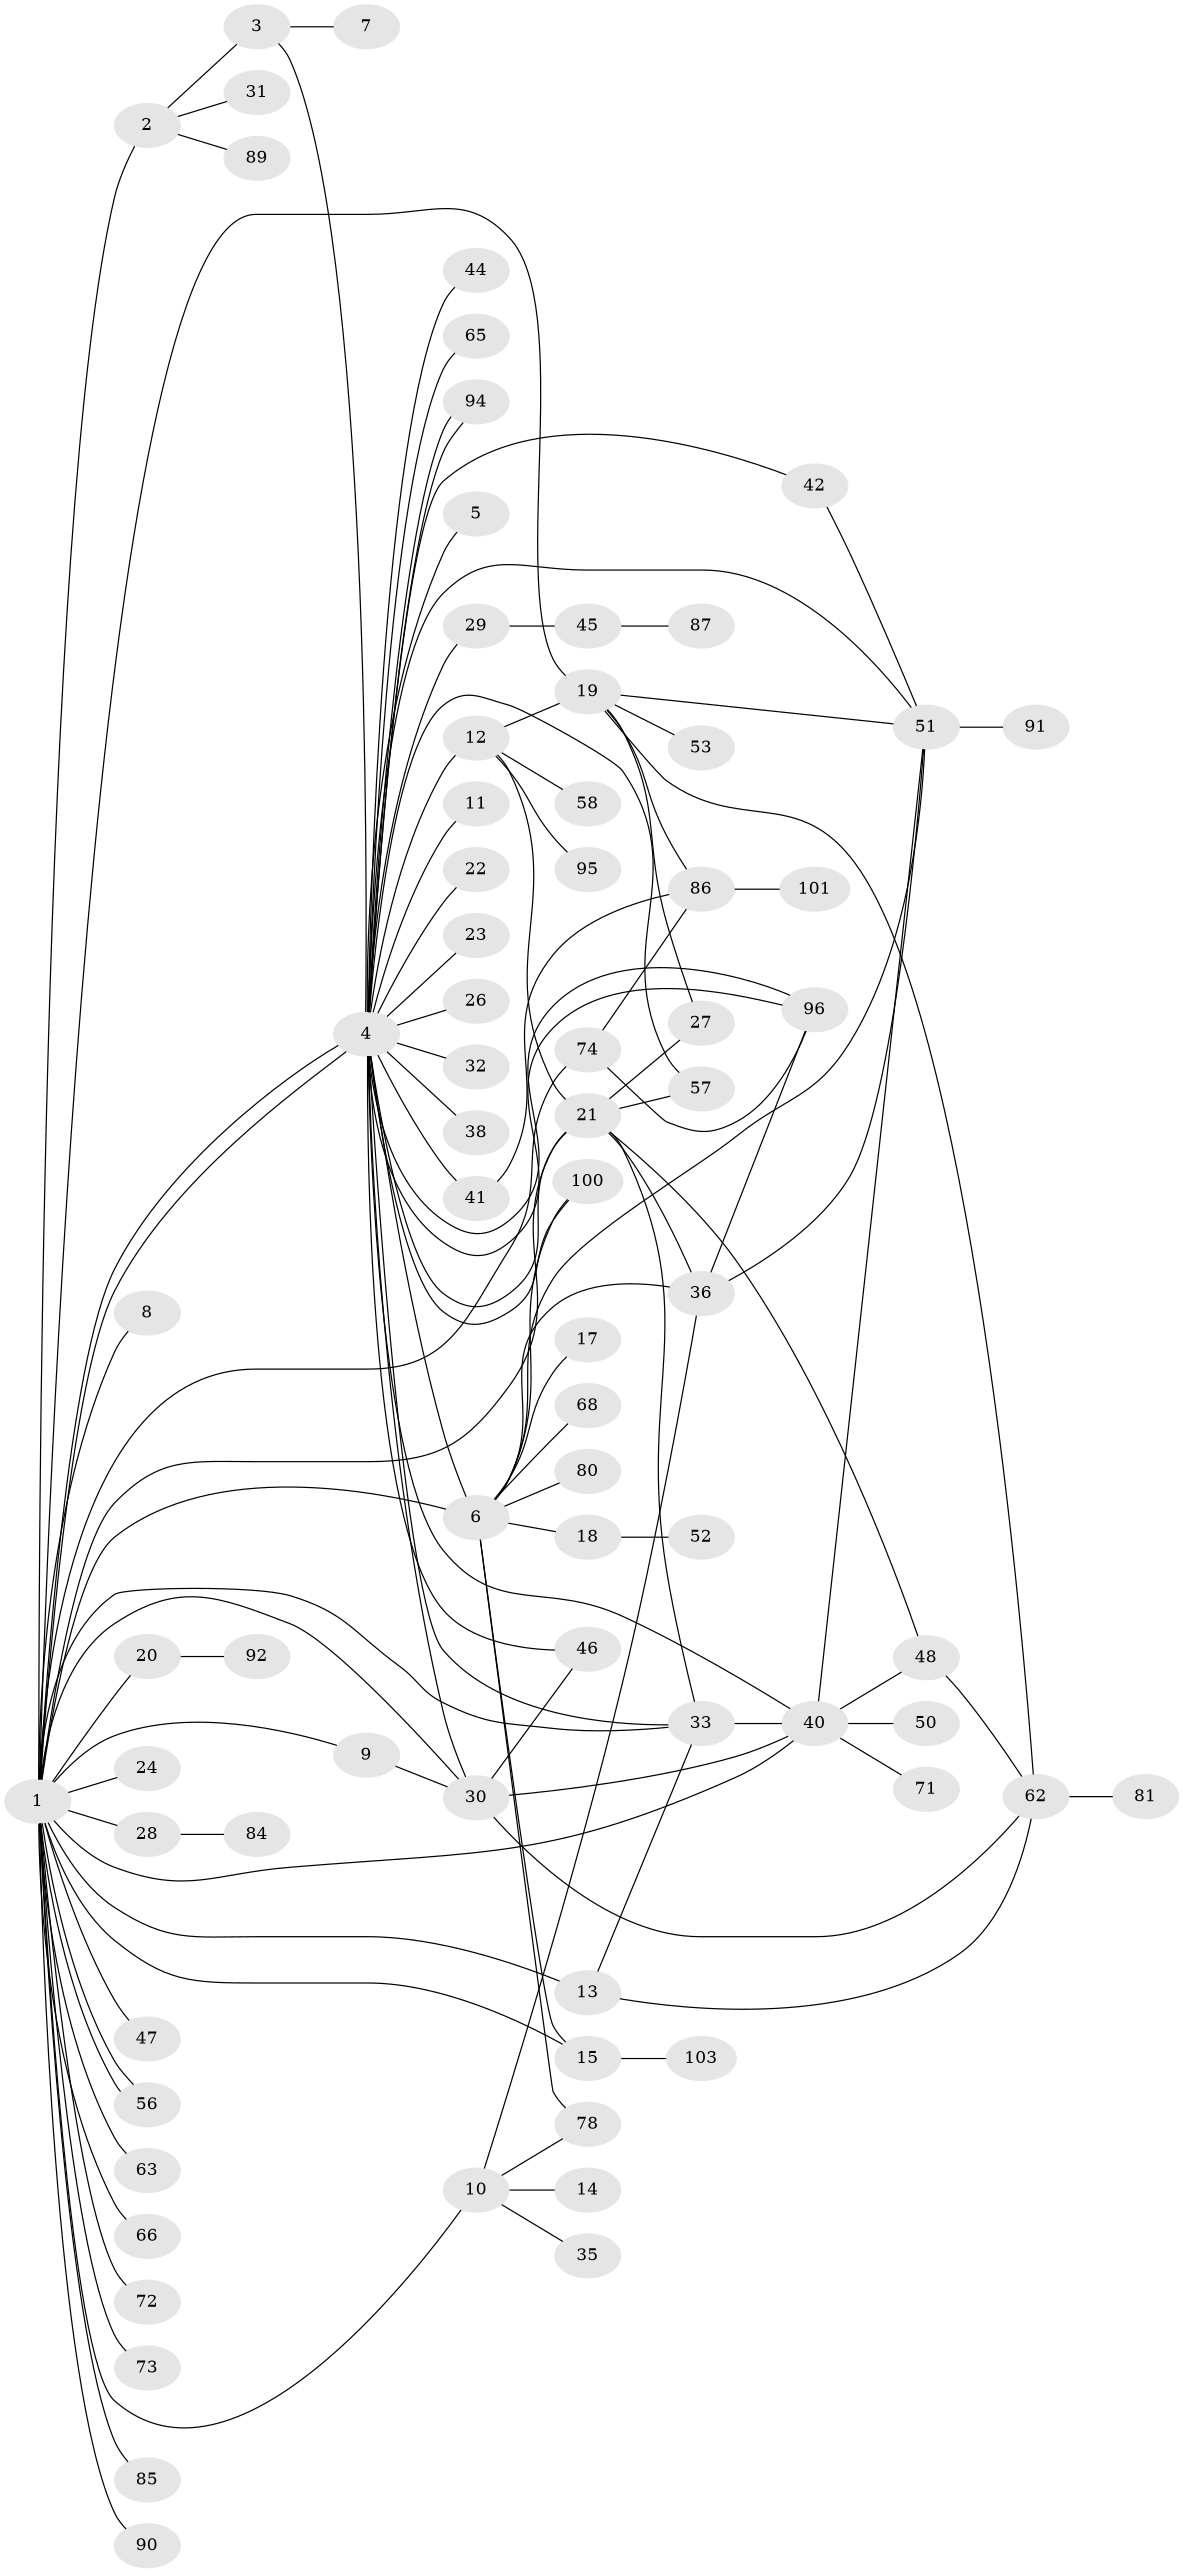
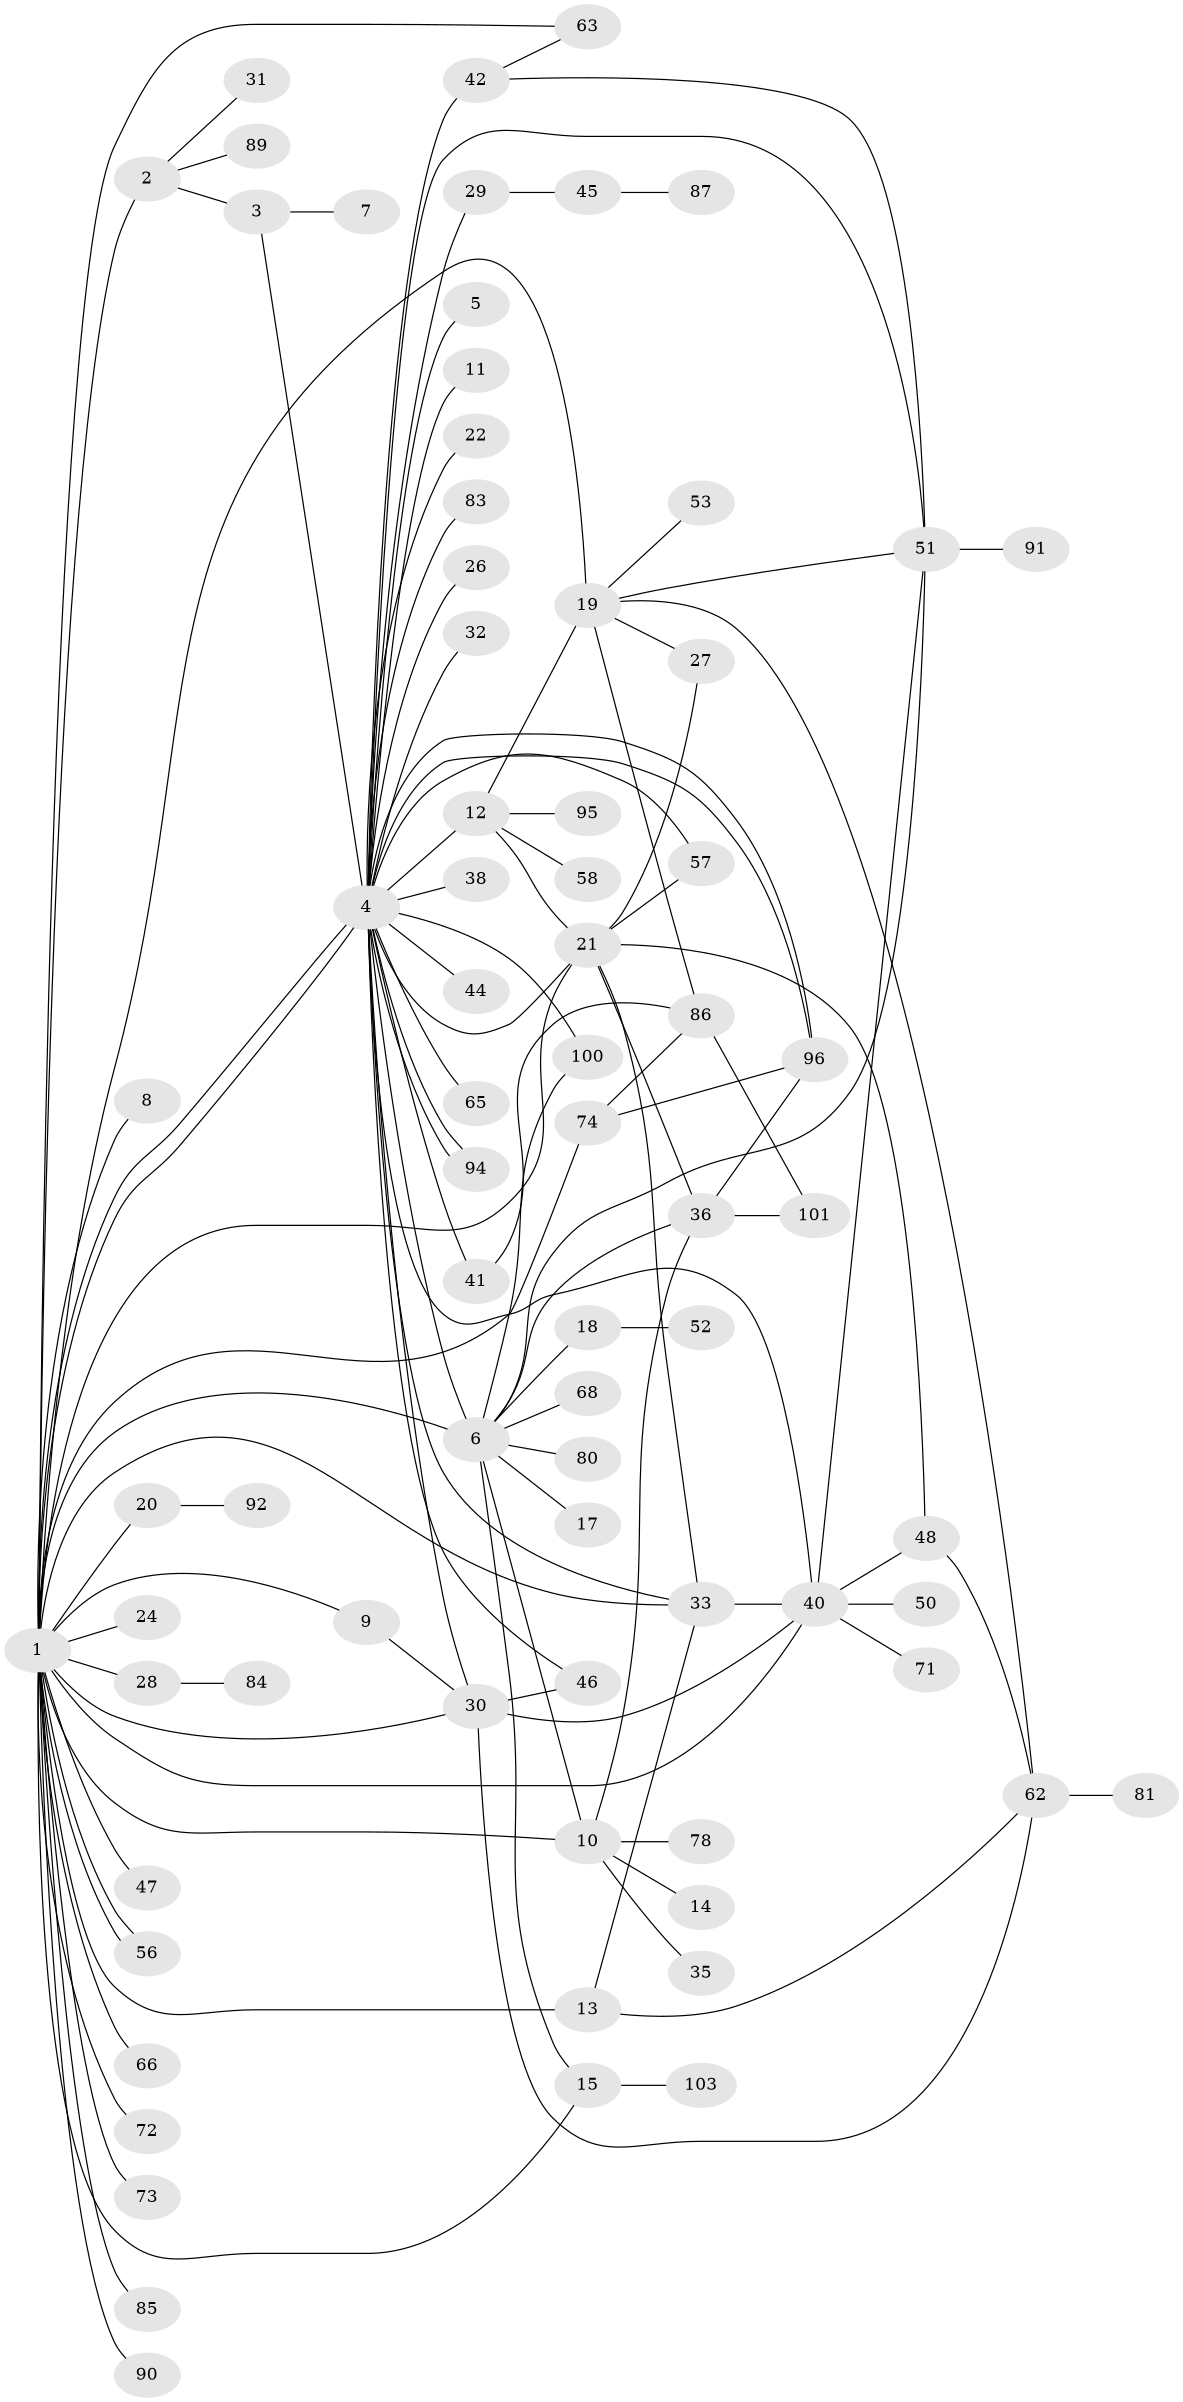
none -> (532, 54)
(476, 935) -> (476, 502)
(875, 1104) -> (757, 1216)
(518, 1826) -> (530, 1632)
